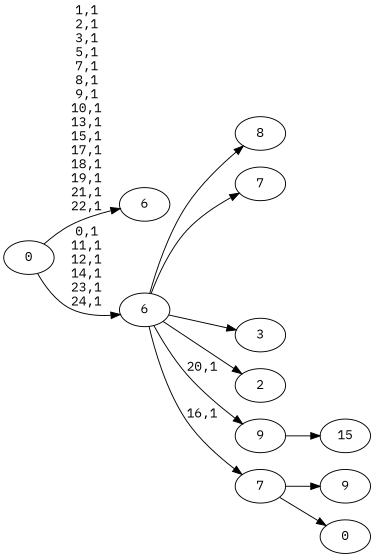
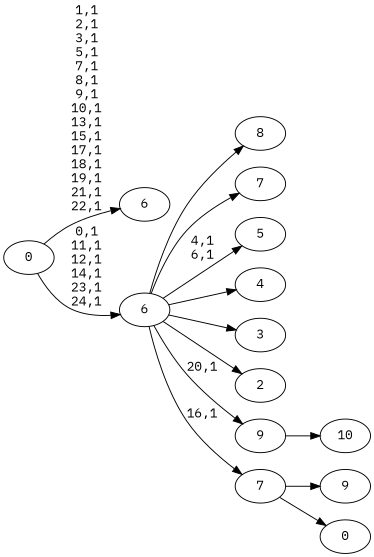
none -> (260, 234)
none -> (260, 285)
(345, 436) -> (345, 436)
